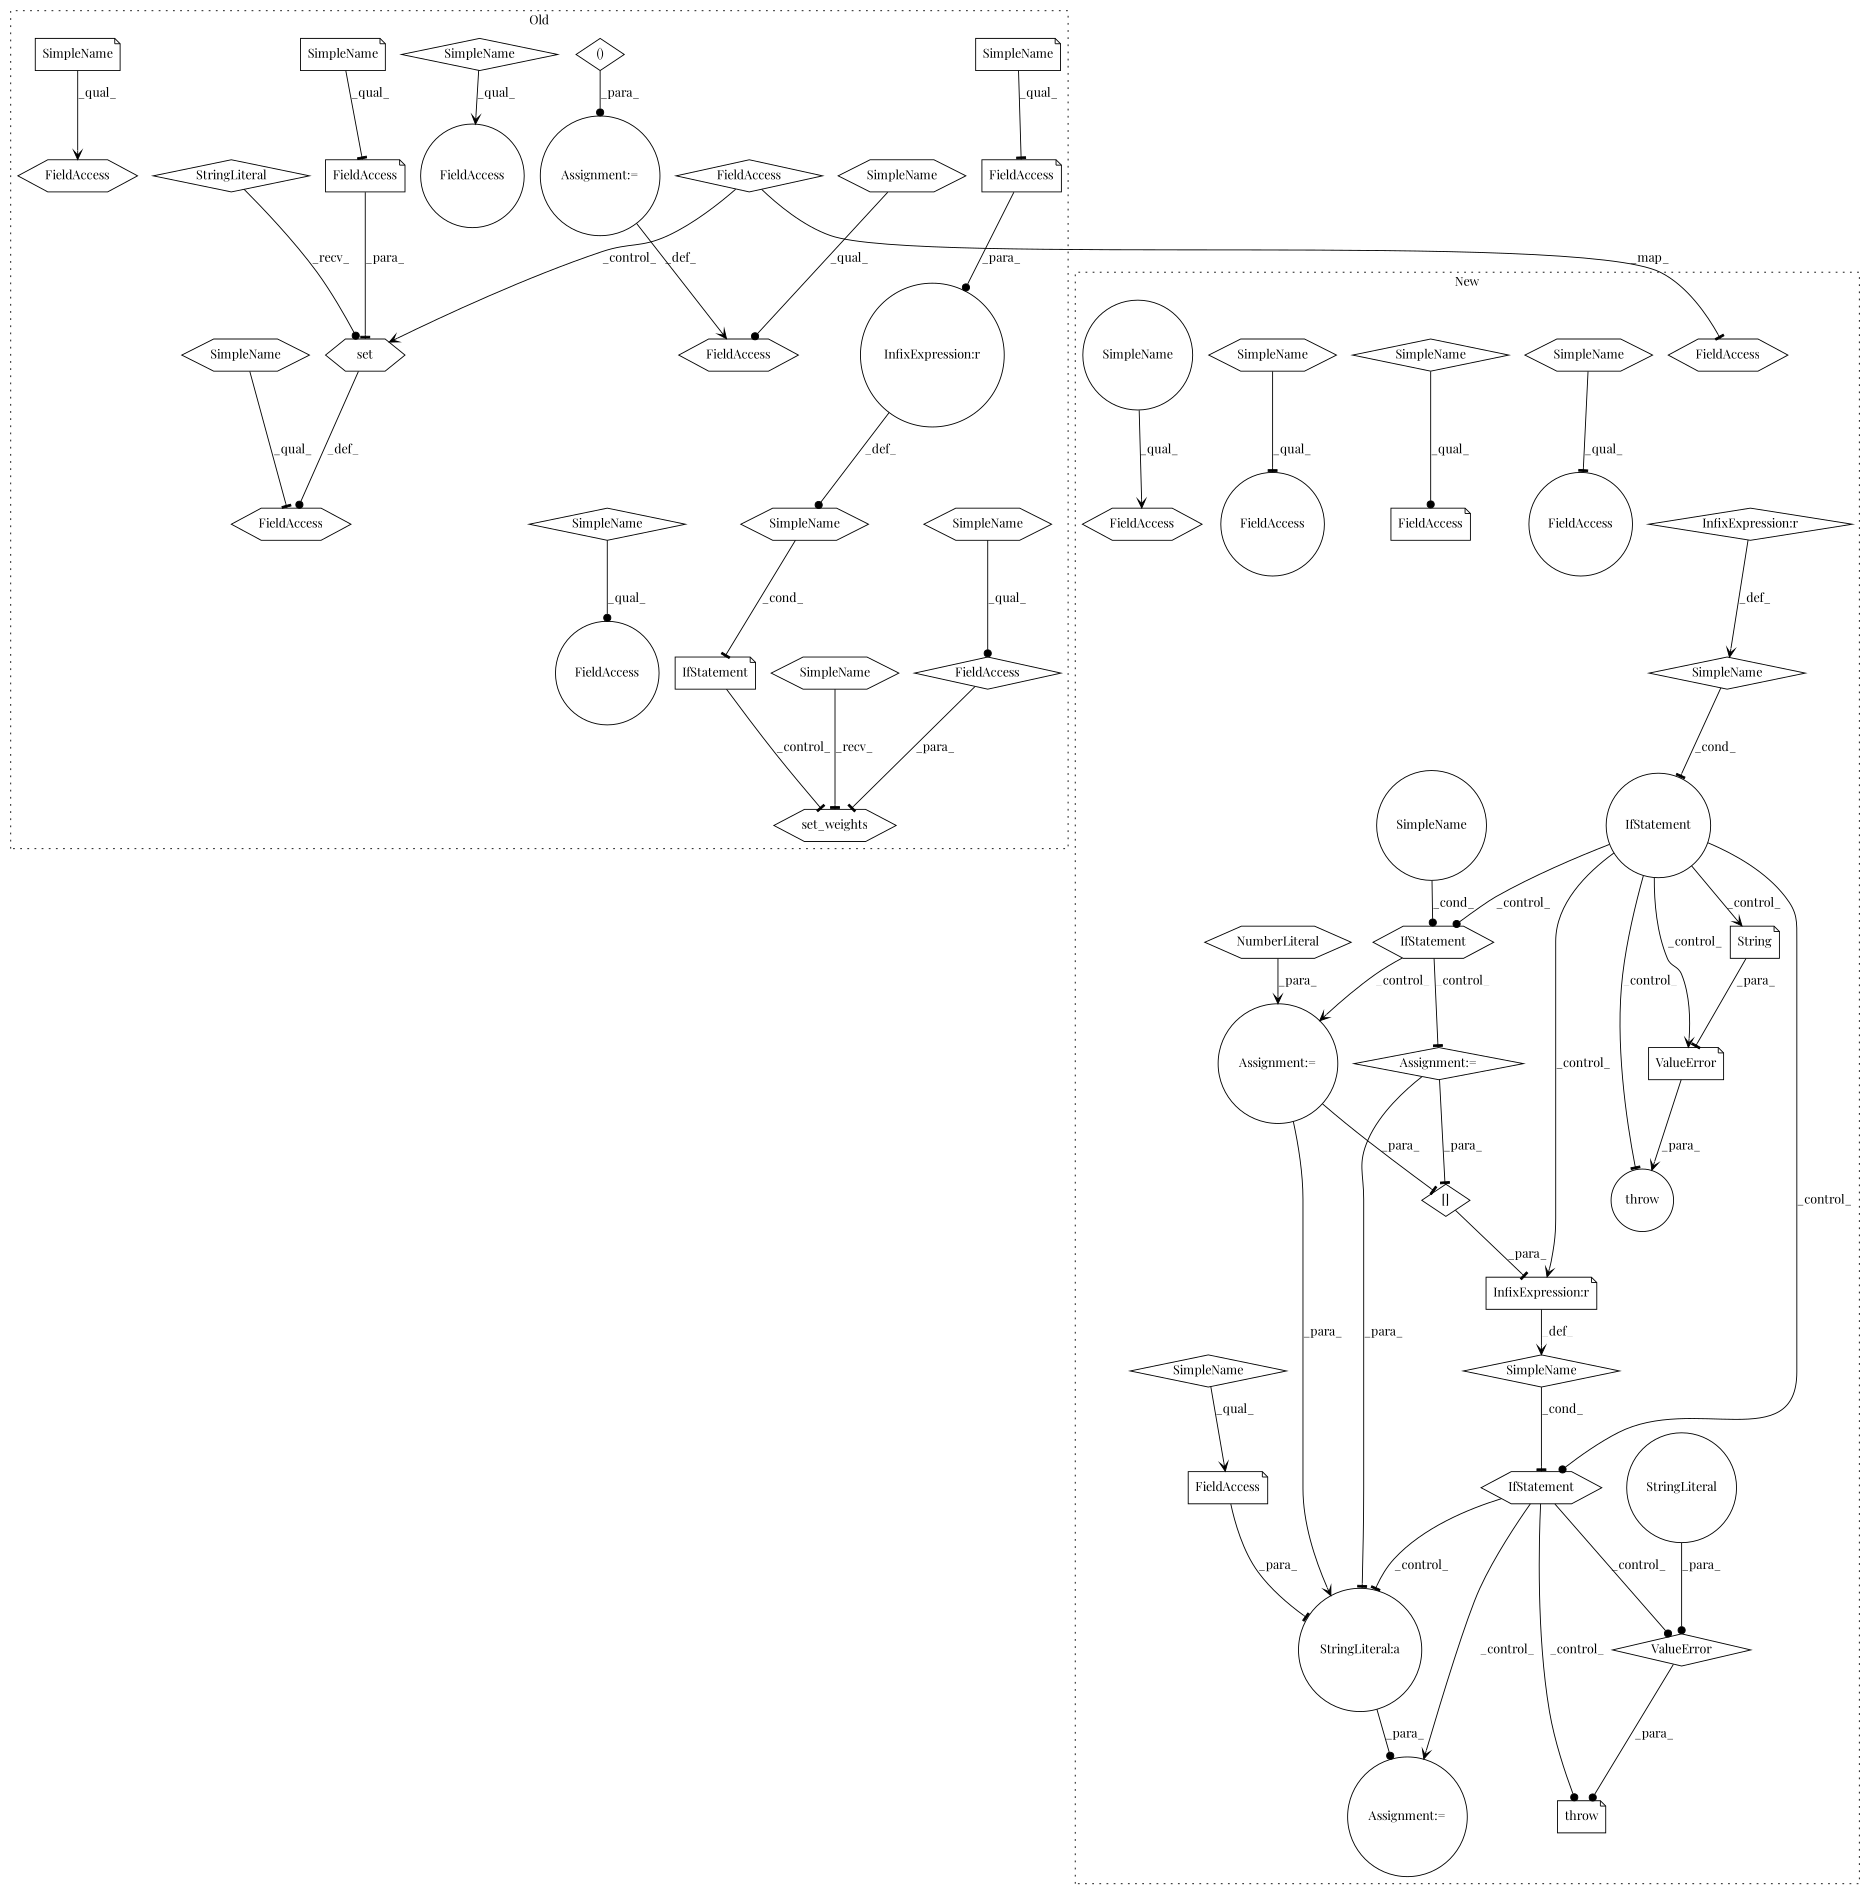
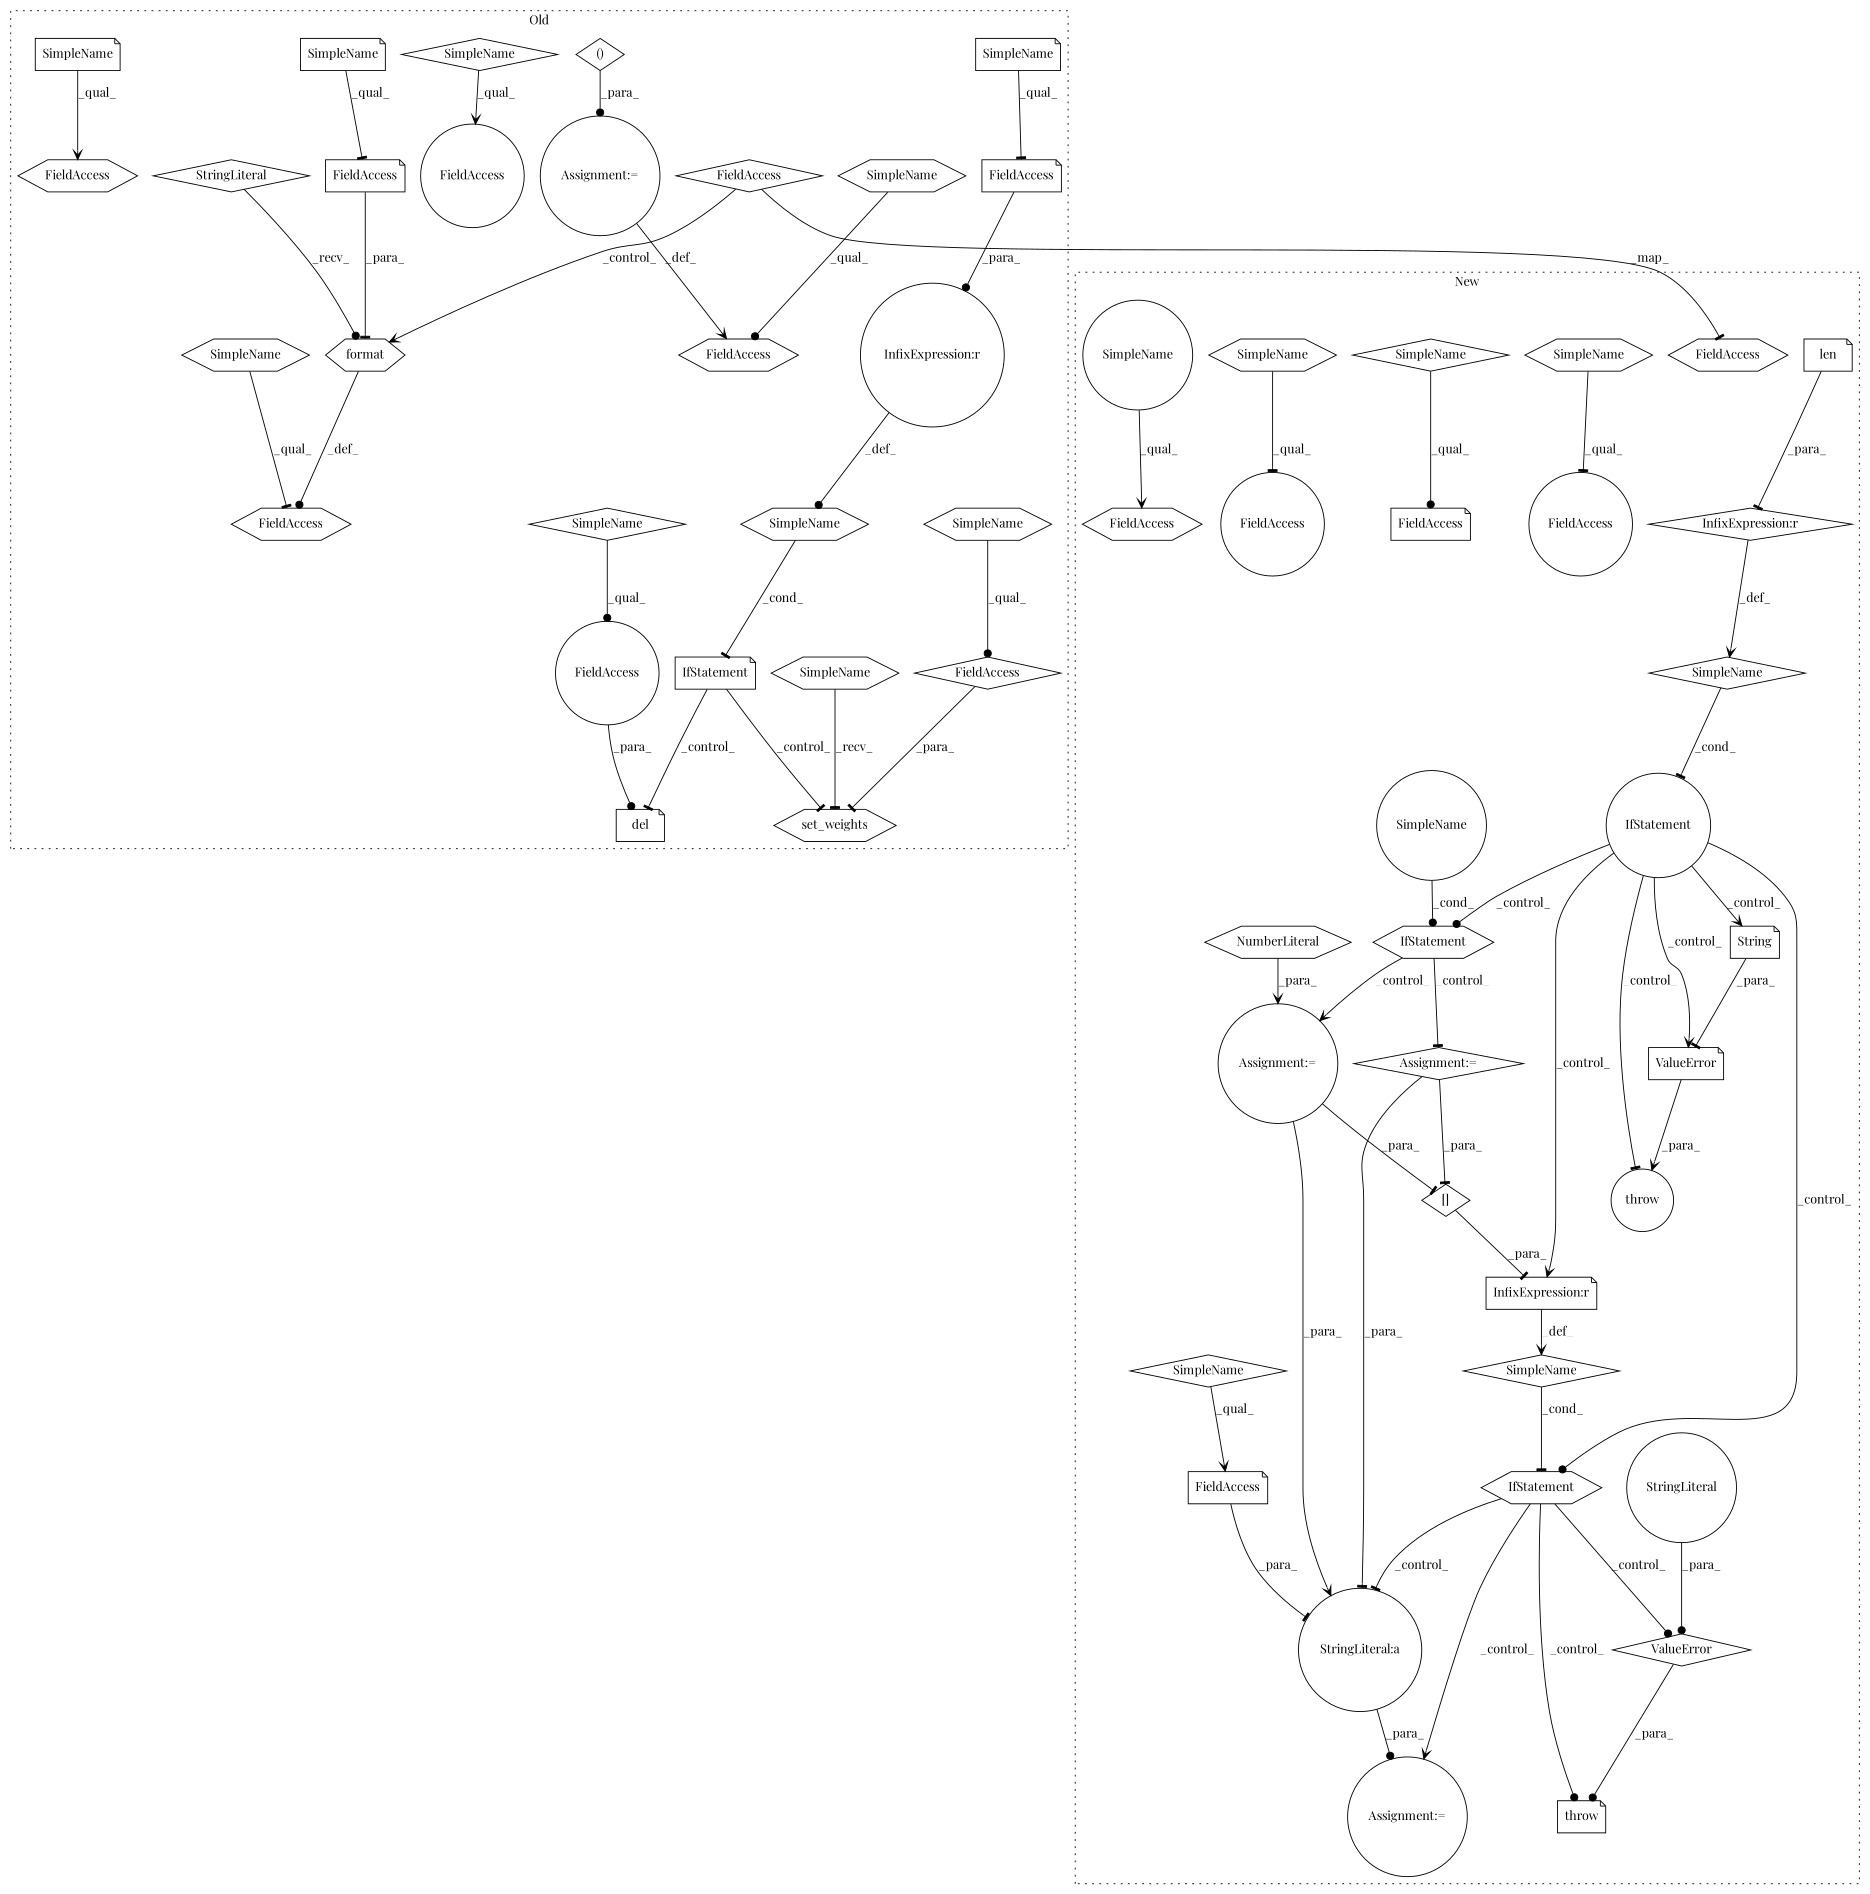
(365, 355) -> (365, 355)
none -> (1828, 355)
none -> (640, 825)
